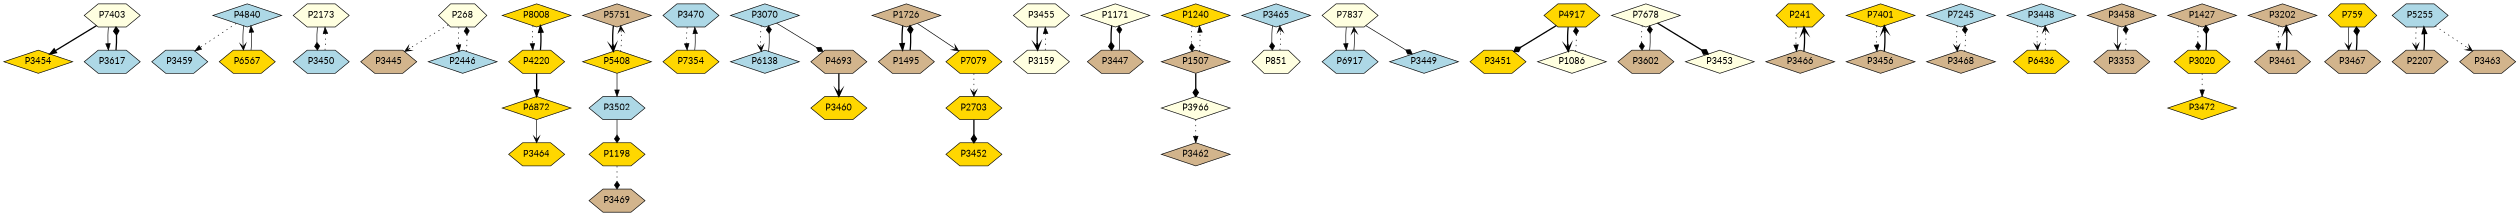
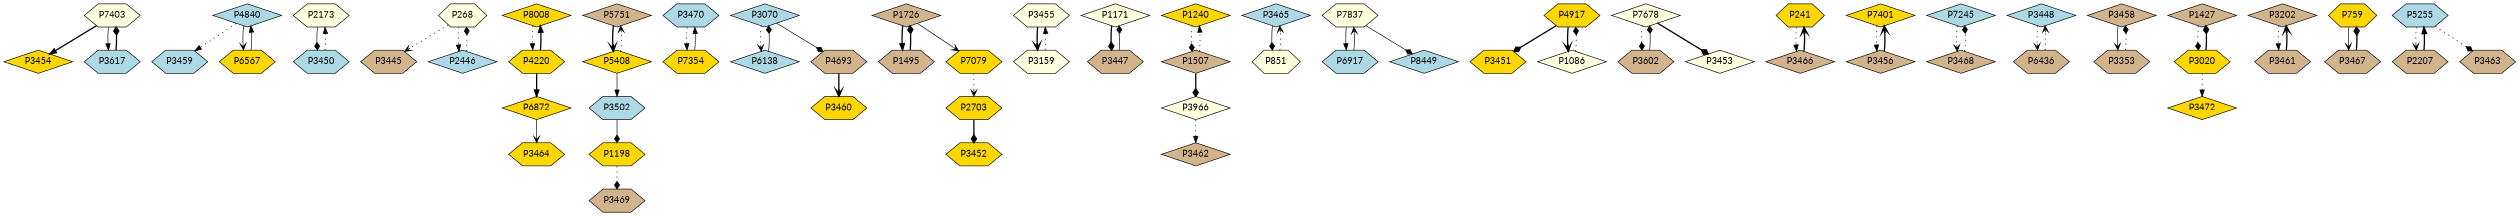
(2451, 37) -> (2451, 37)
(1424, 62) -> (1424, 62)
(2041, 62) -> (2041, 62)
